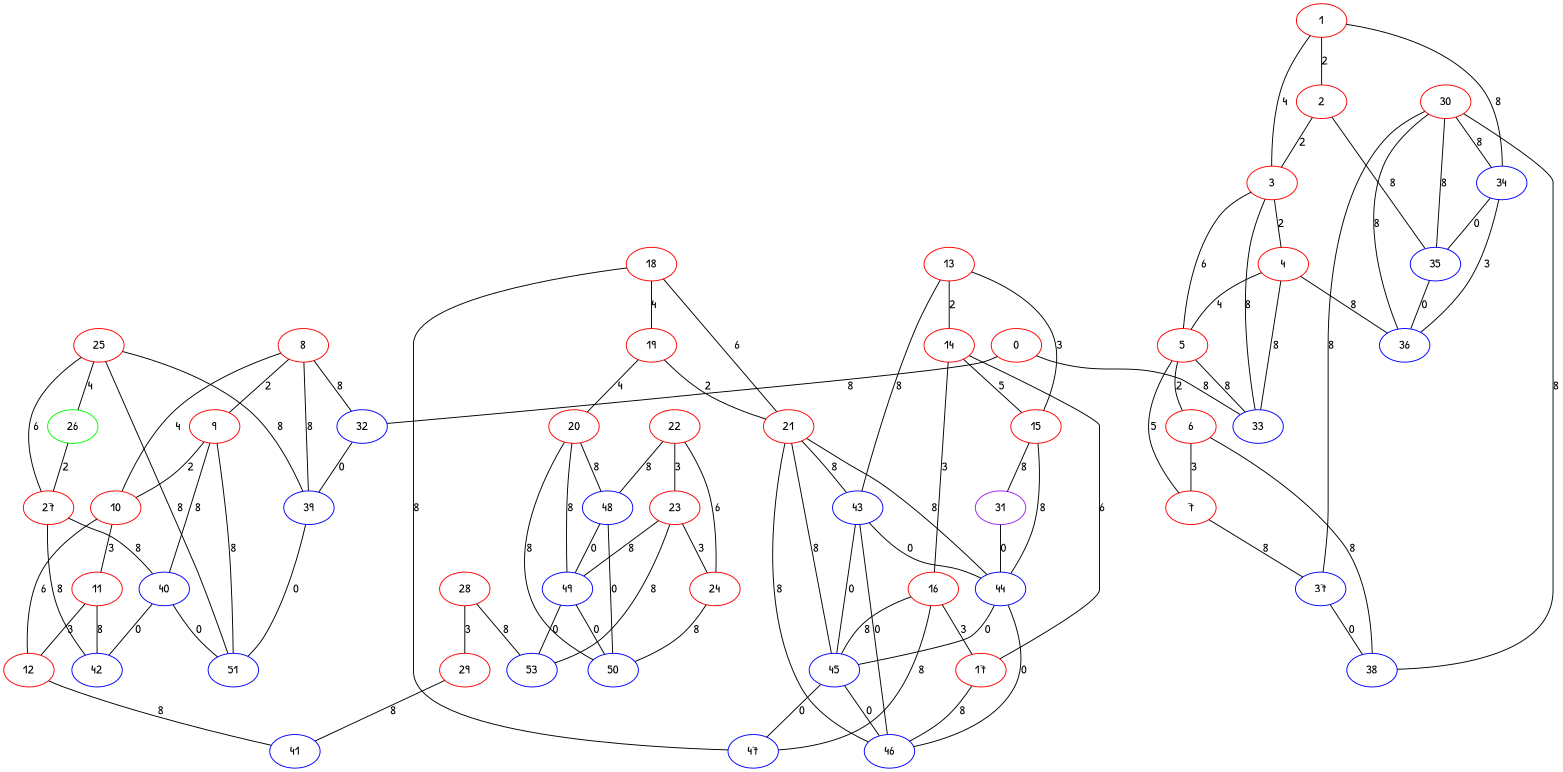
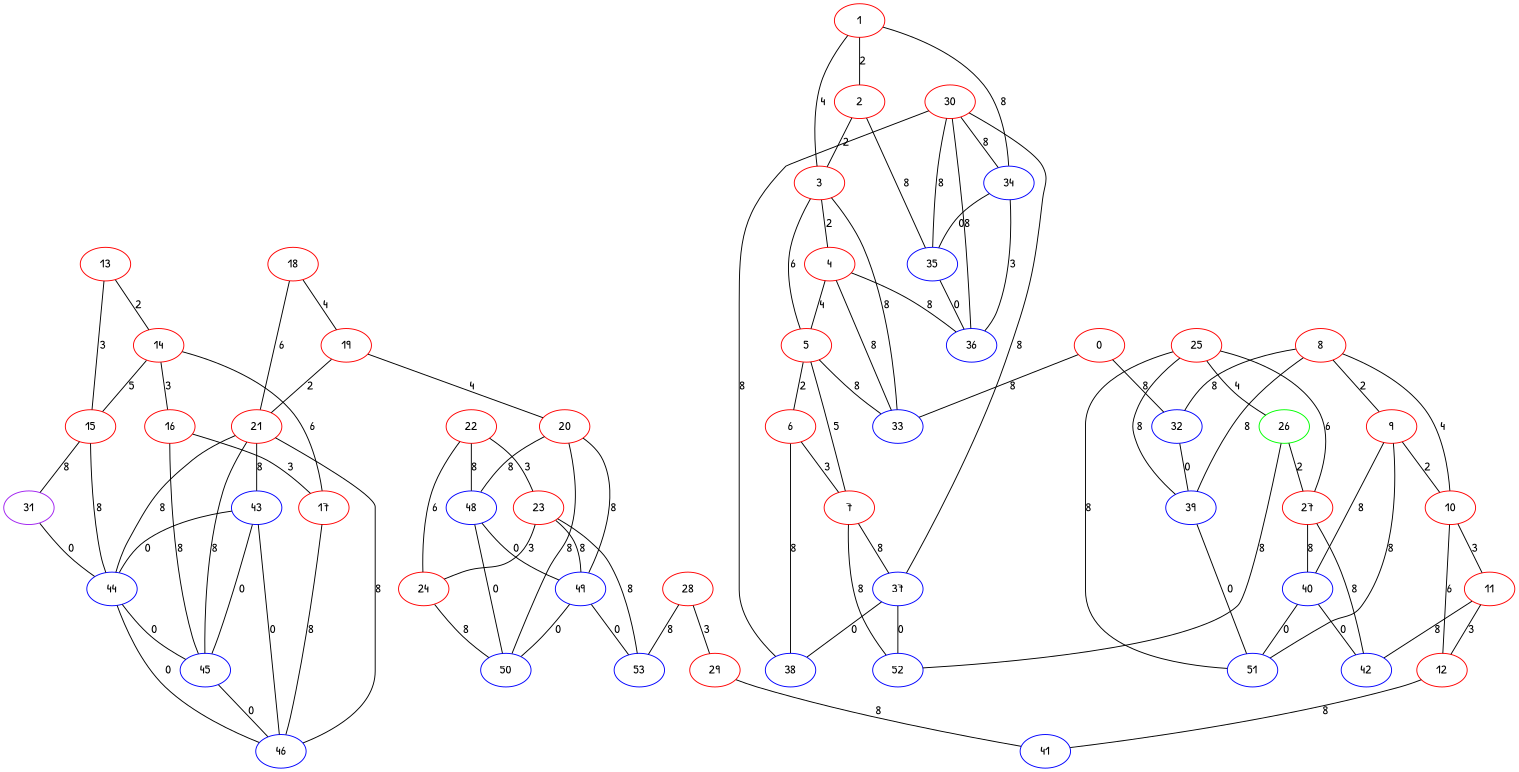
(895, 383) -> none
none -> (898, 670)
(753, 751) -> none
